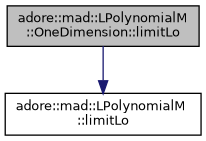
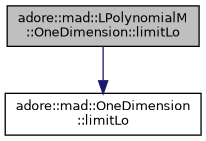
(103, 114) -> (103, 114)
